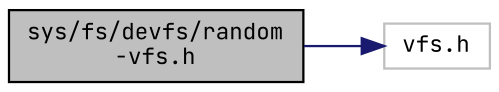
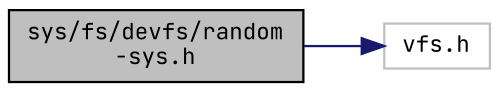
(156, 46) -> (156, 46)
